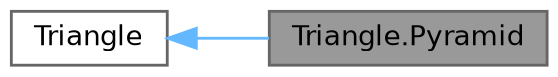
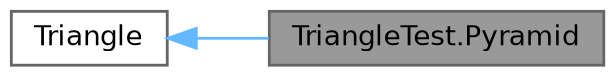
(408, 38) -> (437, 38)
